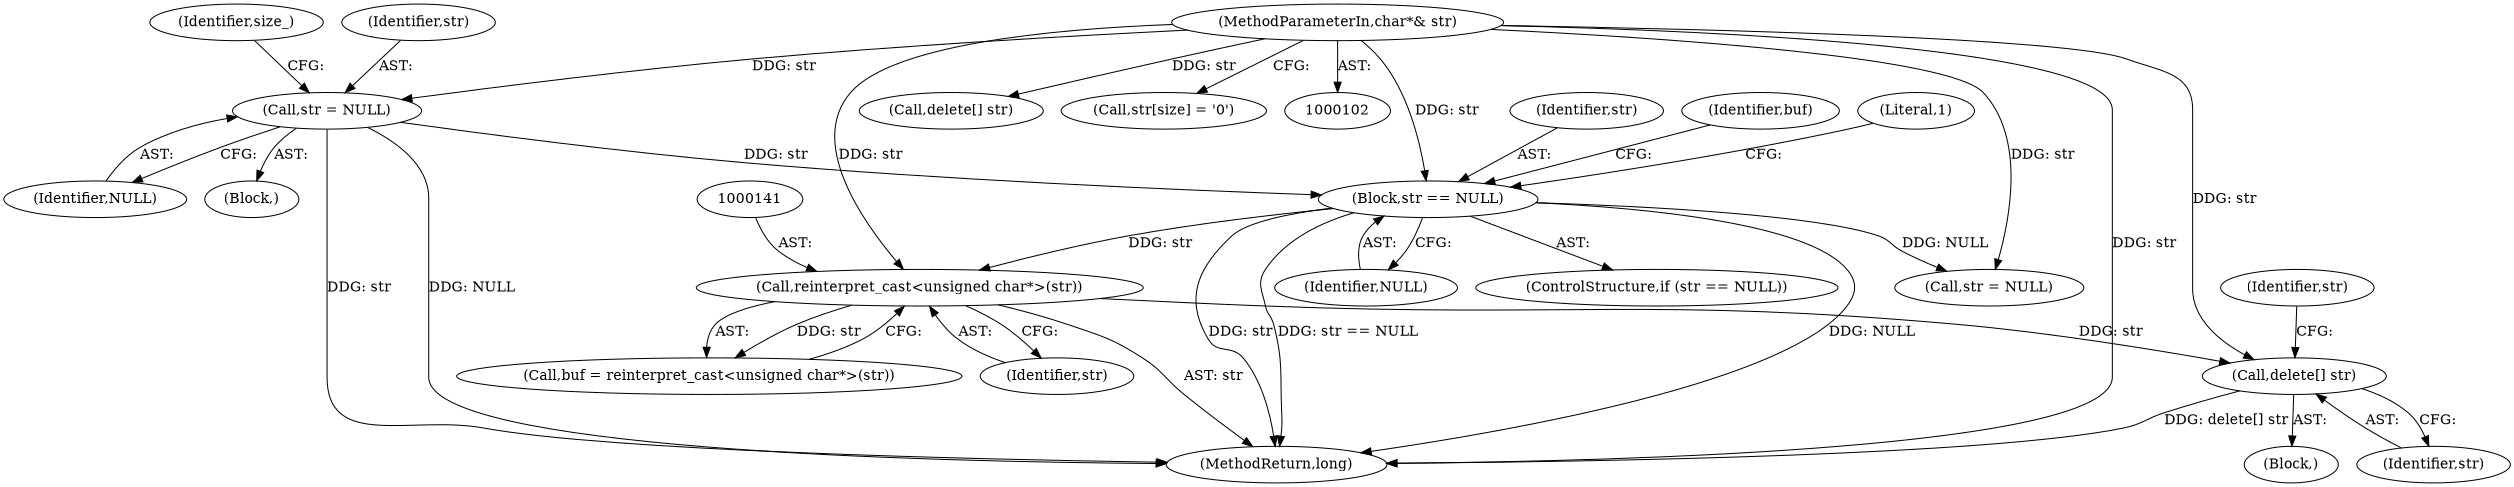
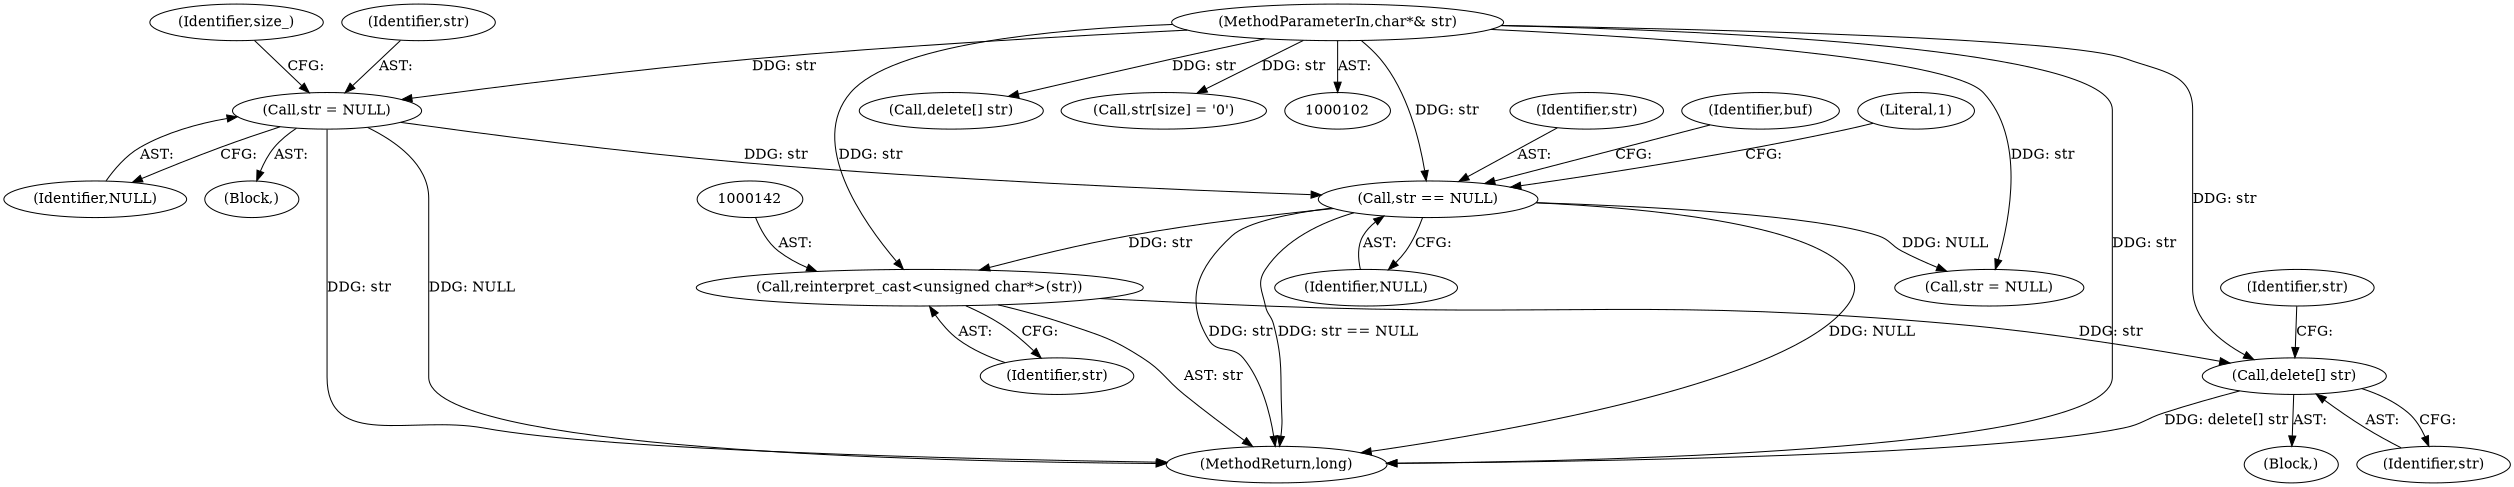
(1294, 67) -> (1294, 67)
(750, 199) -> (750, 199)
(1428, 199) -> (1428, 199)
(1657, 288) -> none
(709, 376) -> none
